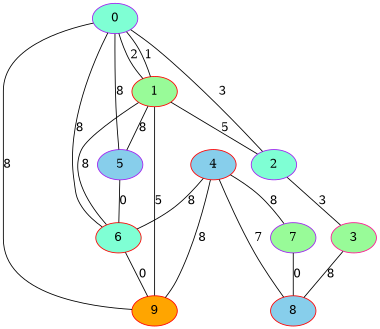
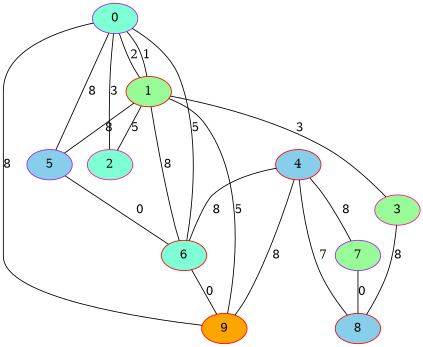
(80, 128) -> (196, 128)
(274, 165) -> (110, 165)
(314, 201) -> (287, 129)
